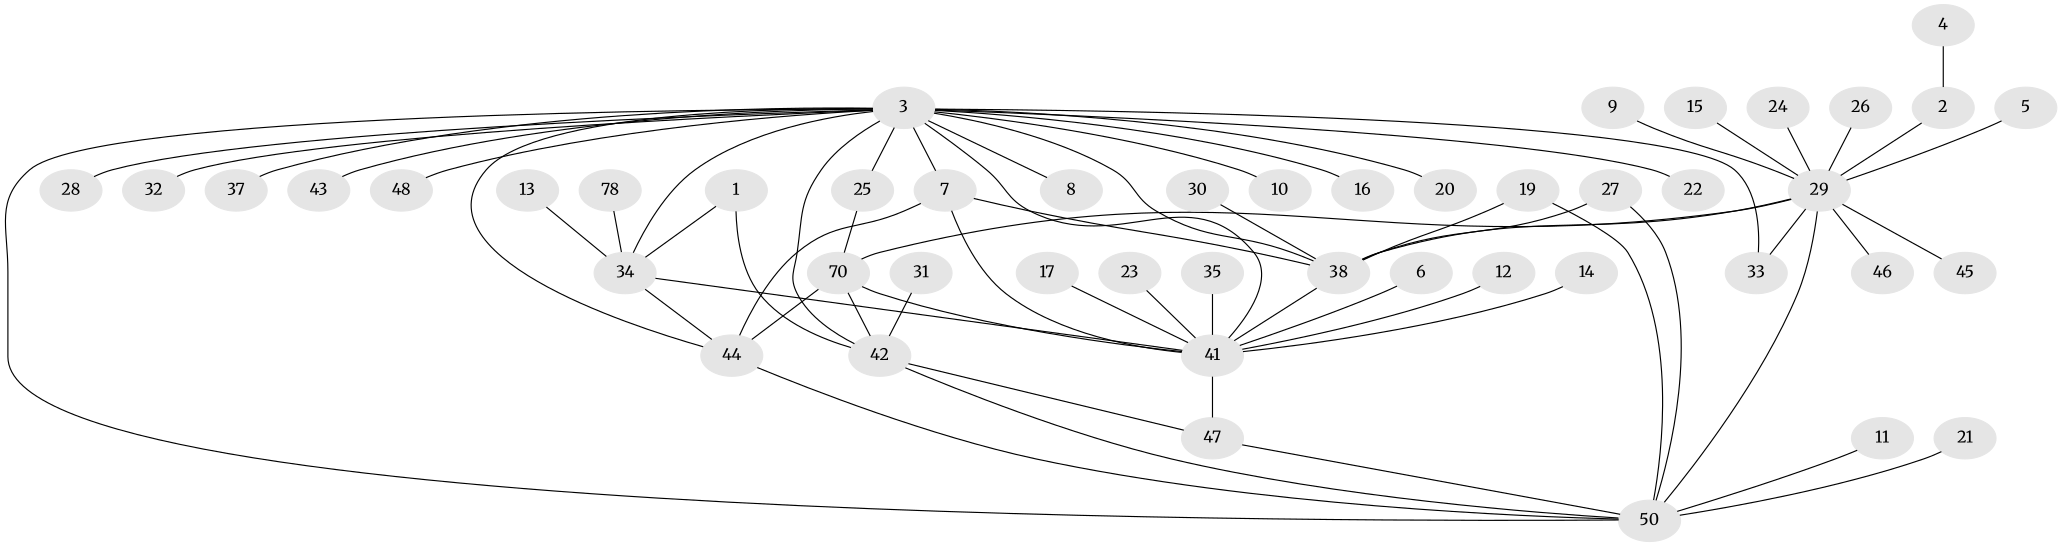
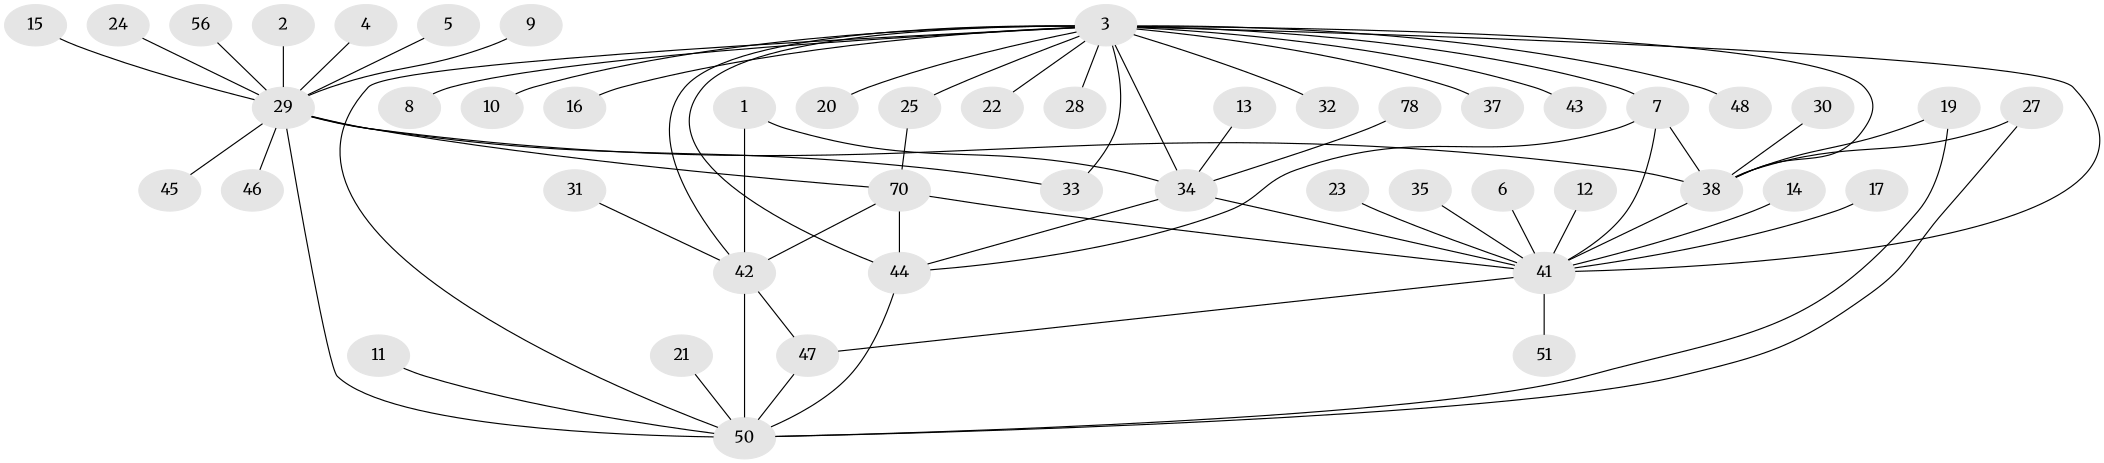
(1943, 67) -> (325, 66)
(1861, 108) -> (201, 25)
none -> (1544, 356)
